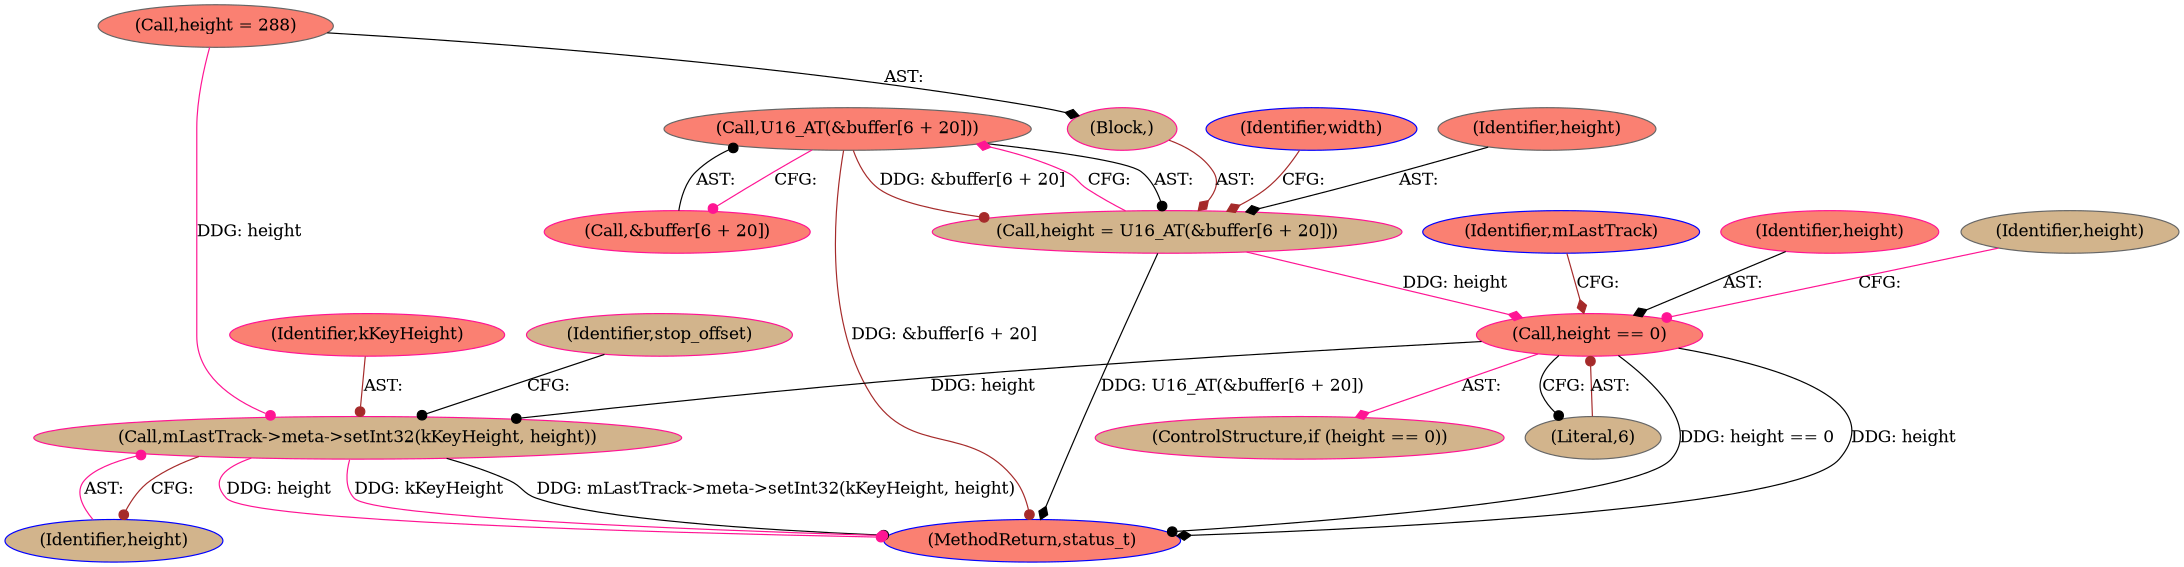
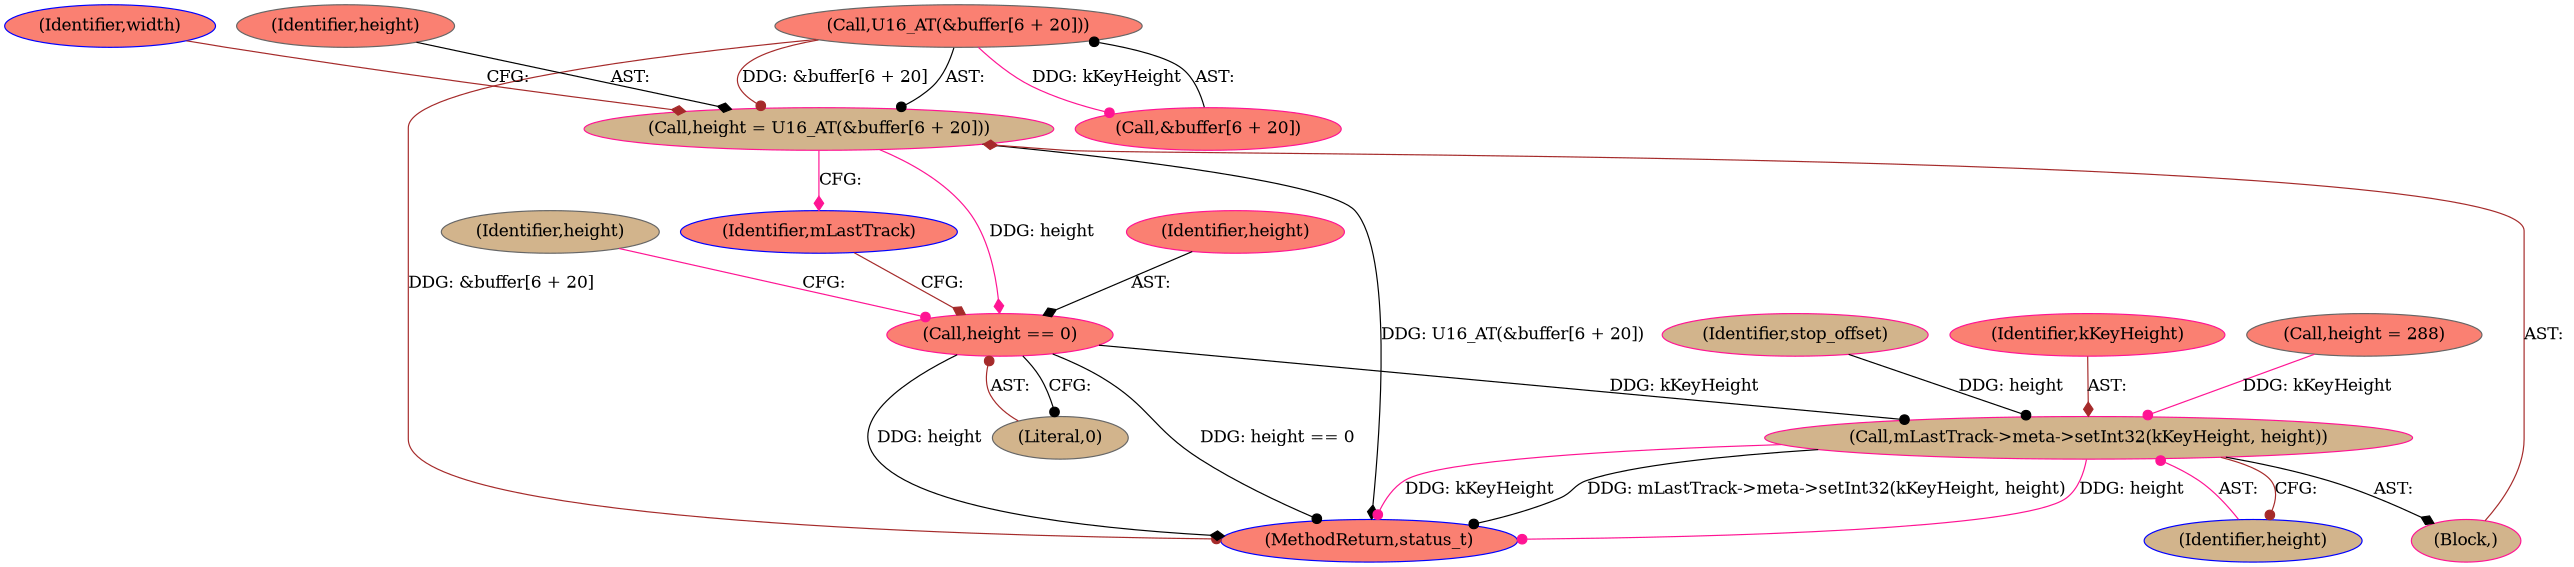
(697, 62) -> (2325, 480)
(1063, 170) -> (819, 173)
(799, 180) -> (1107, 78)
(249, 232) -> (2318, 386)
(363, 382) -> (2088, 379)
(551, 386) -> (2011, 386)
(983, 386) -> (1684, 386)
(1300, 438) -> none
(1593, 438) -> (1060, 438)
